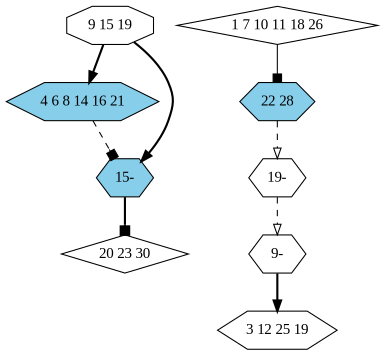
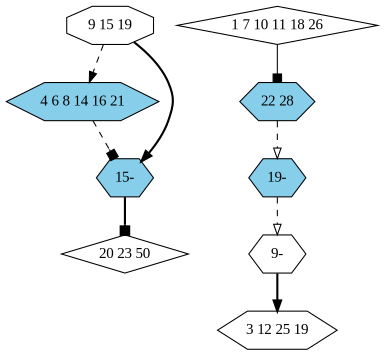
(98, 59) -> (98, 59)
(277, 178) -> (277, 178)
(125, 254) -> (125, 254)
